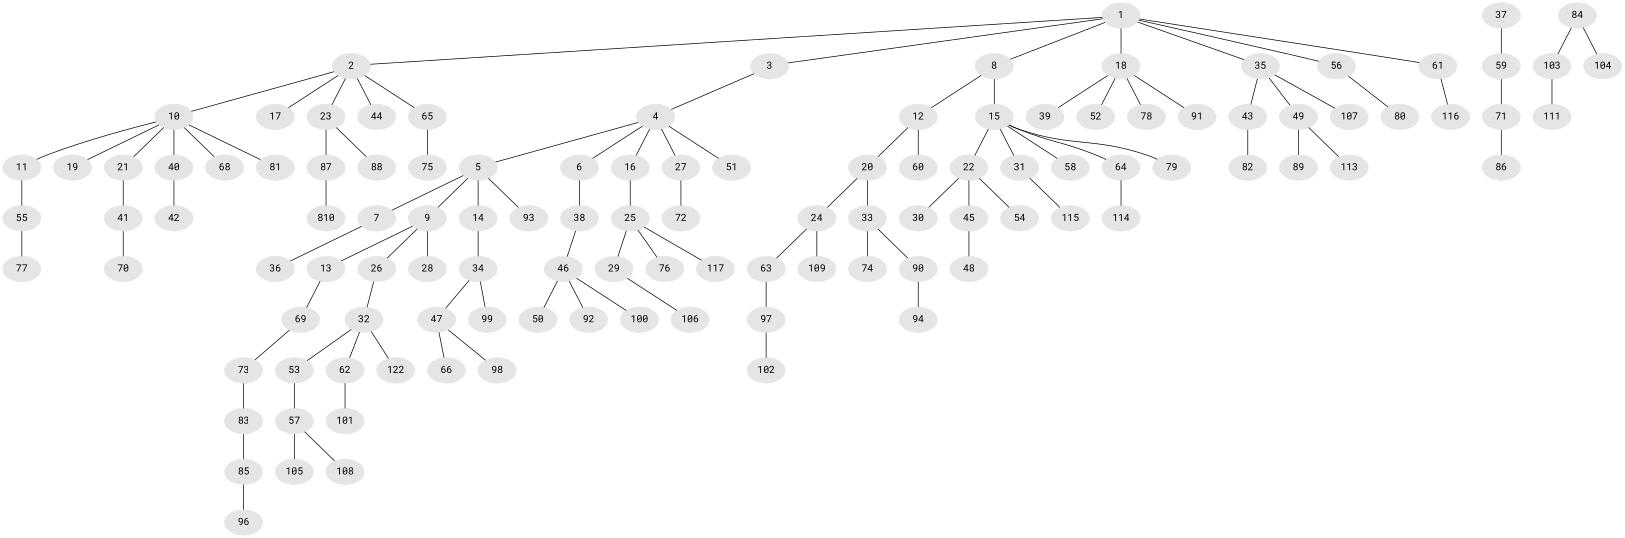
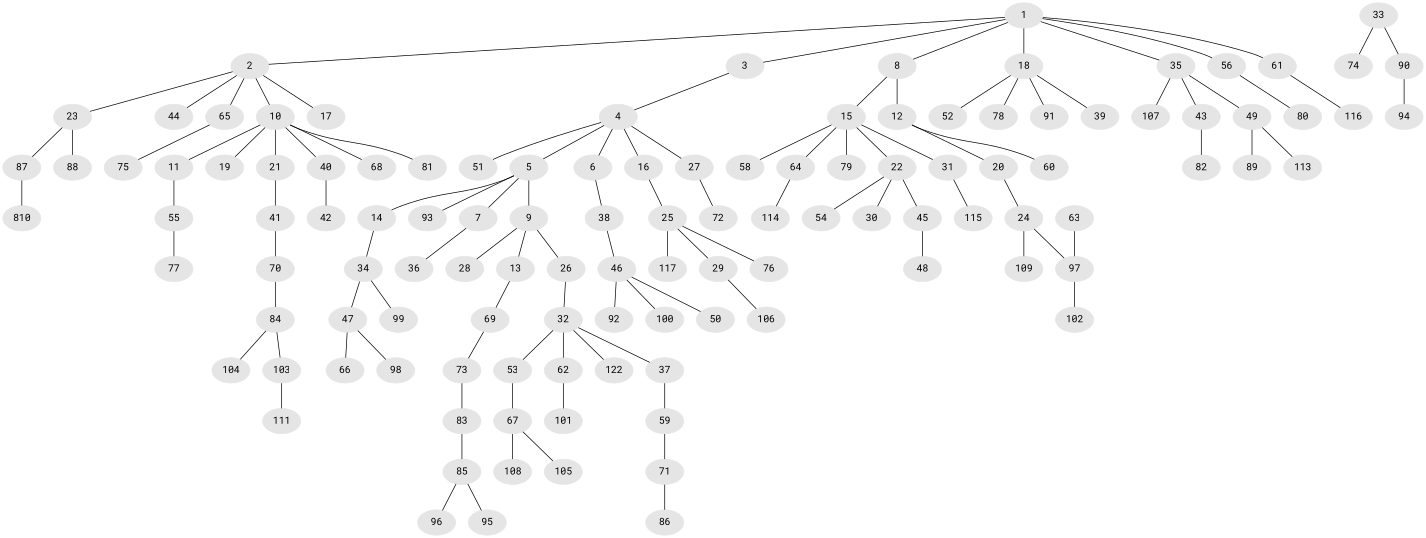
(868, 193) -> none
(792, 244) -> (1049, 244)
none -> (275, 294)
none -> (614, 345)
(294, 421) -> (513, 421)
none -> (487, 522)
